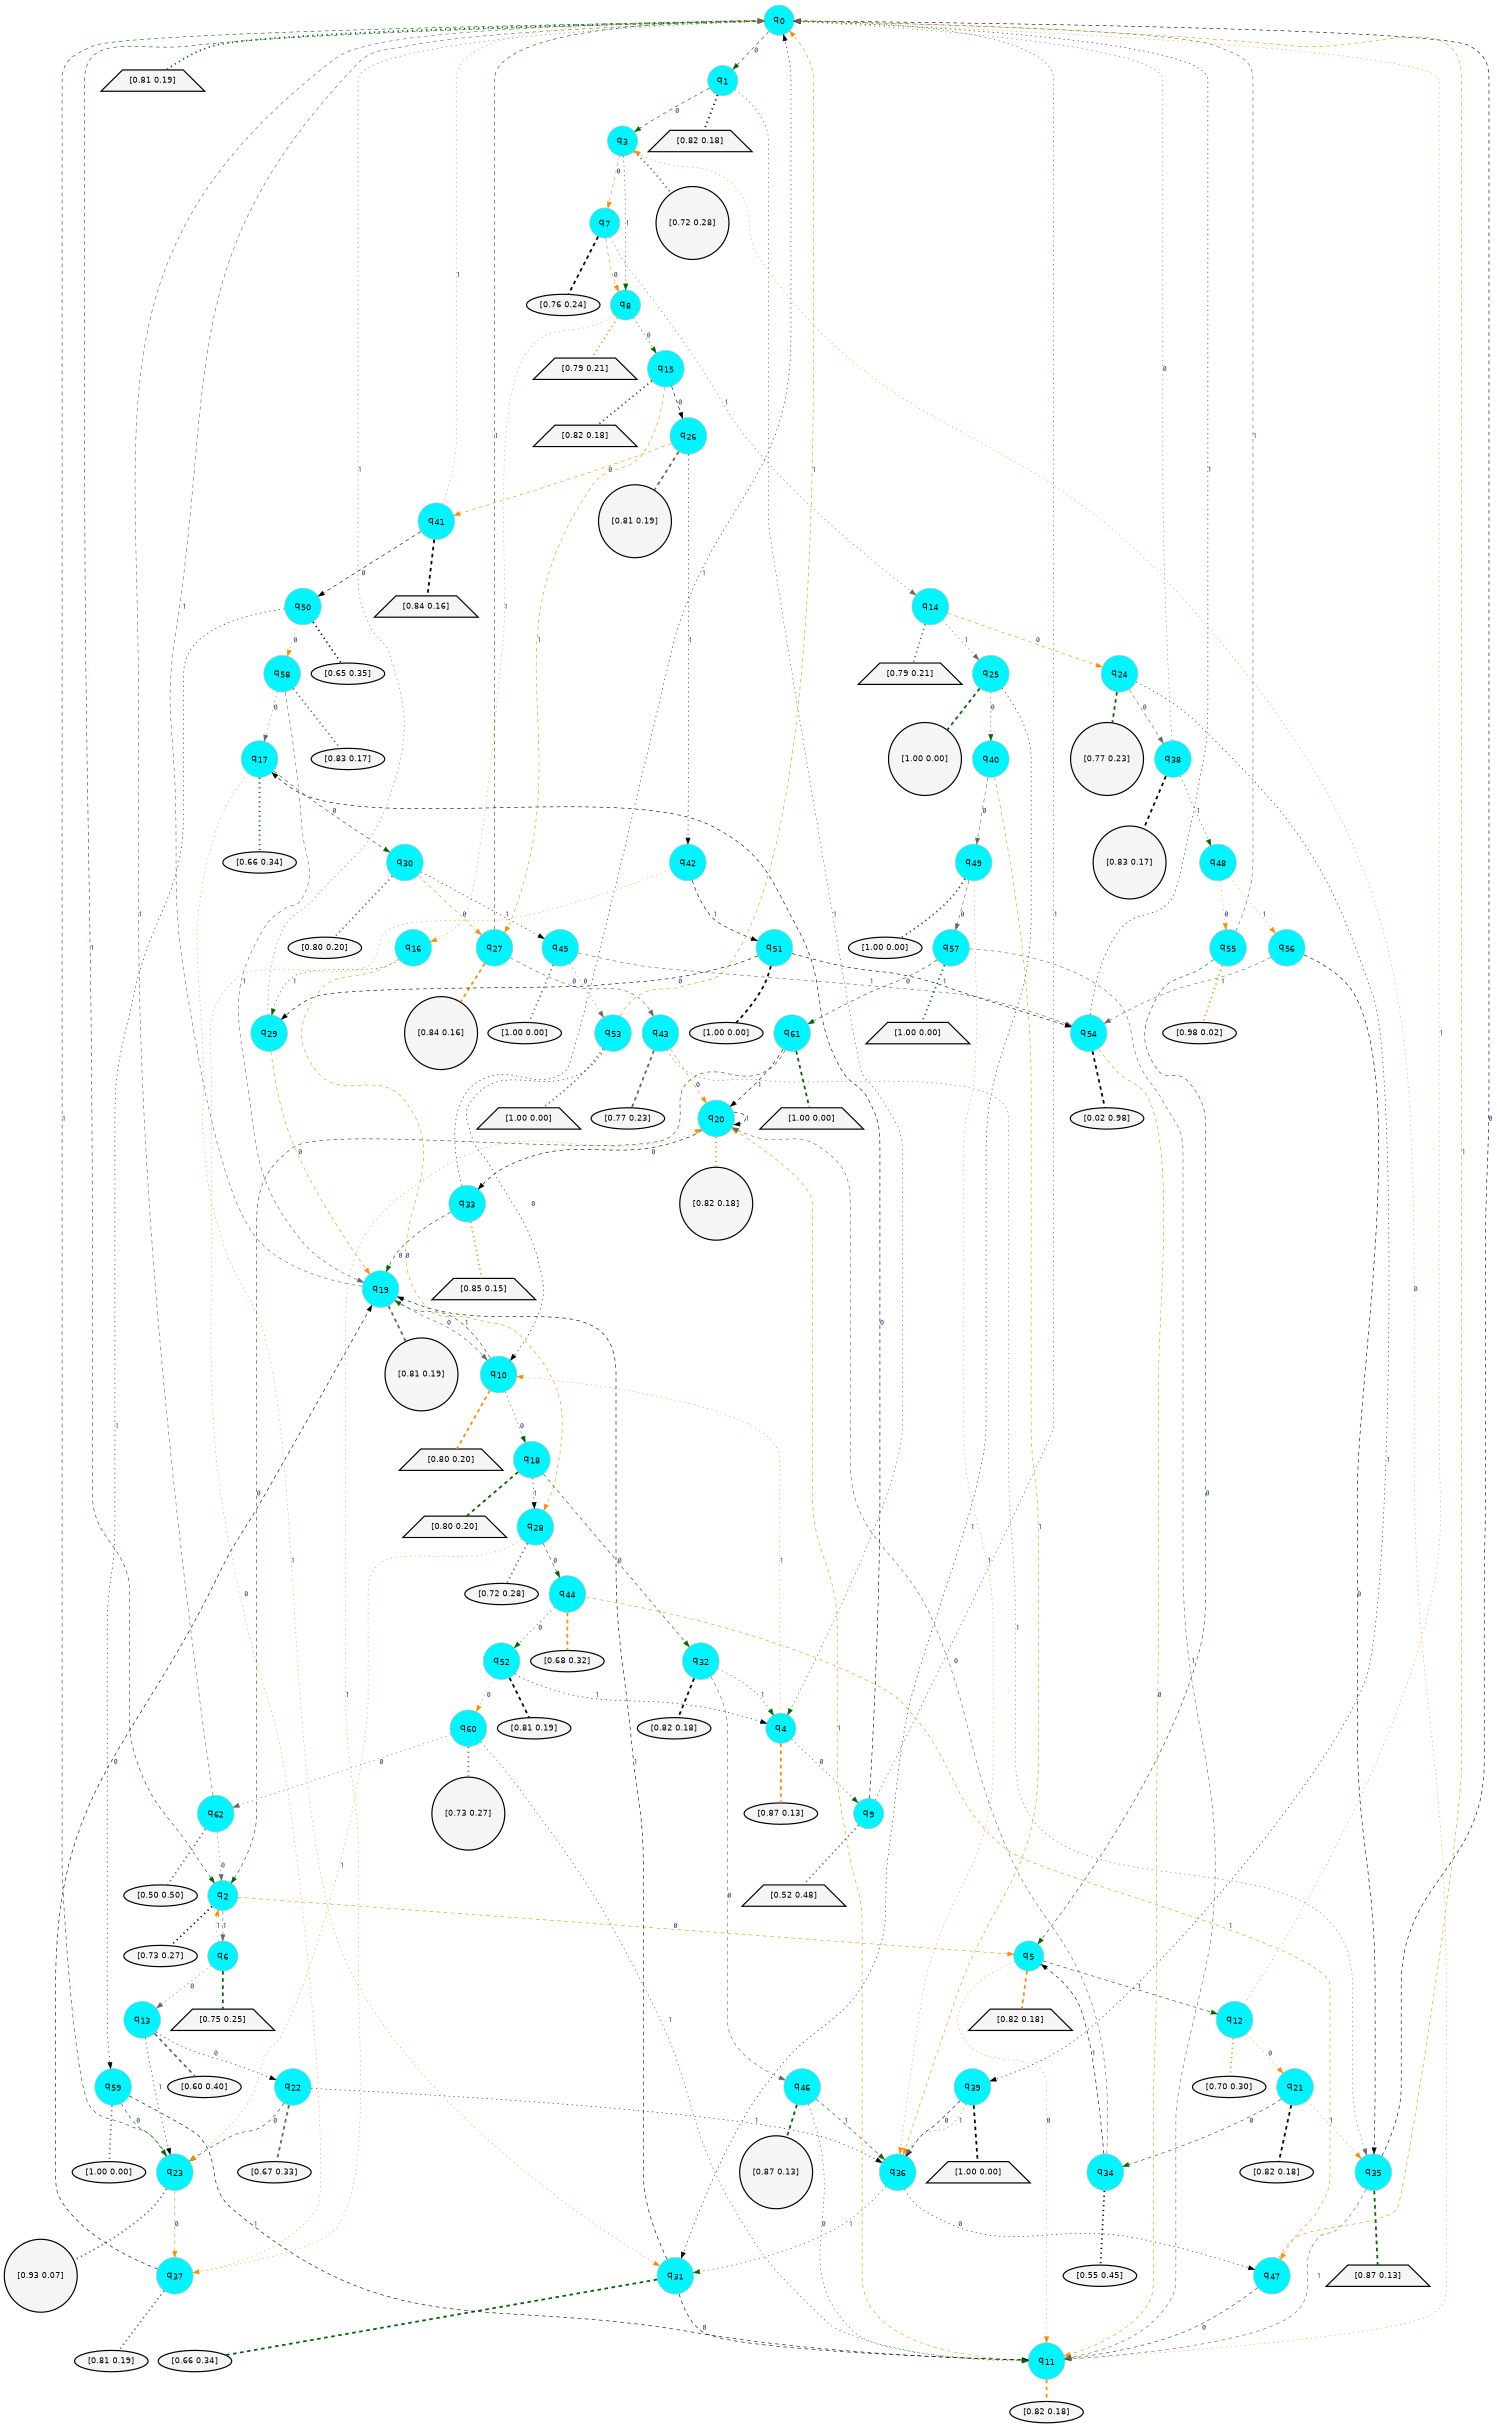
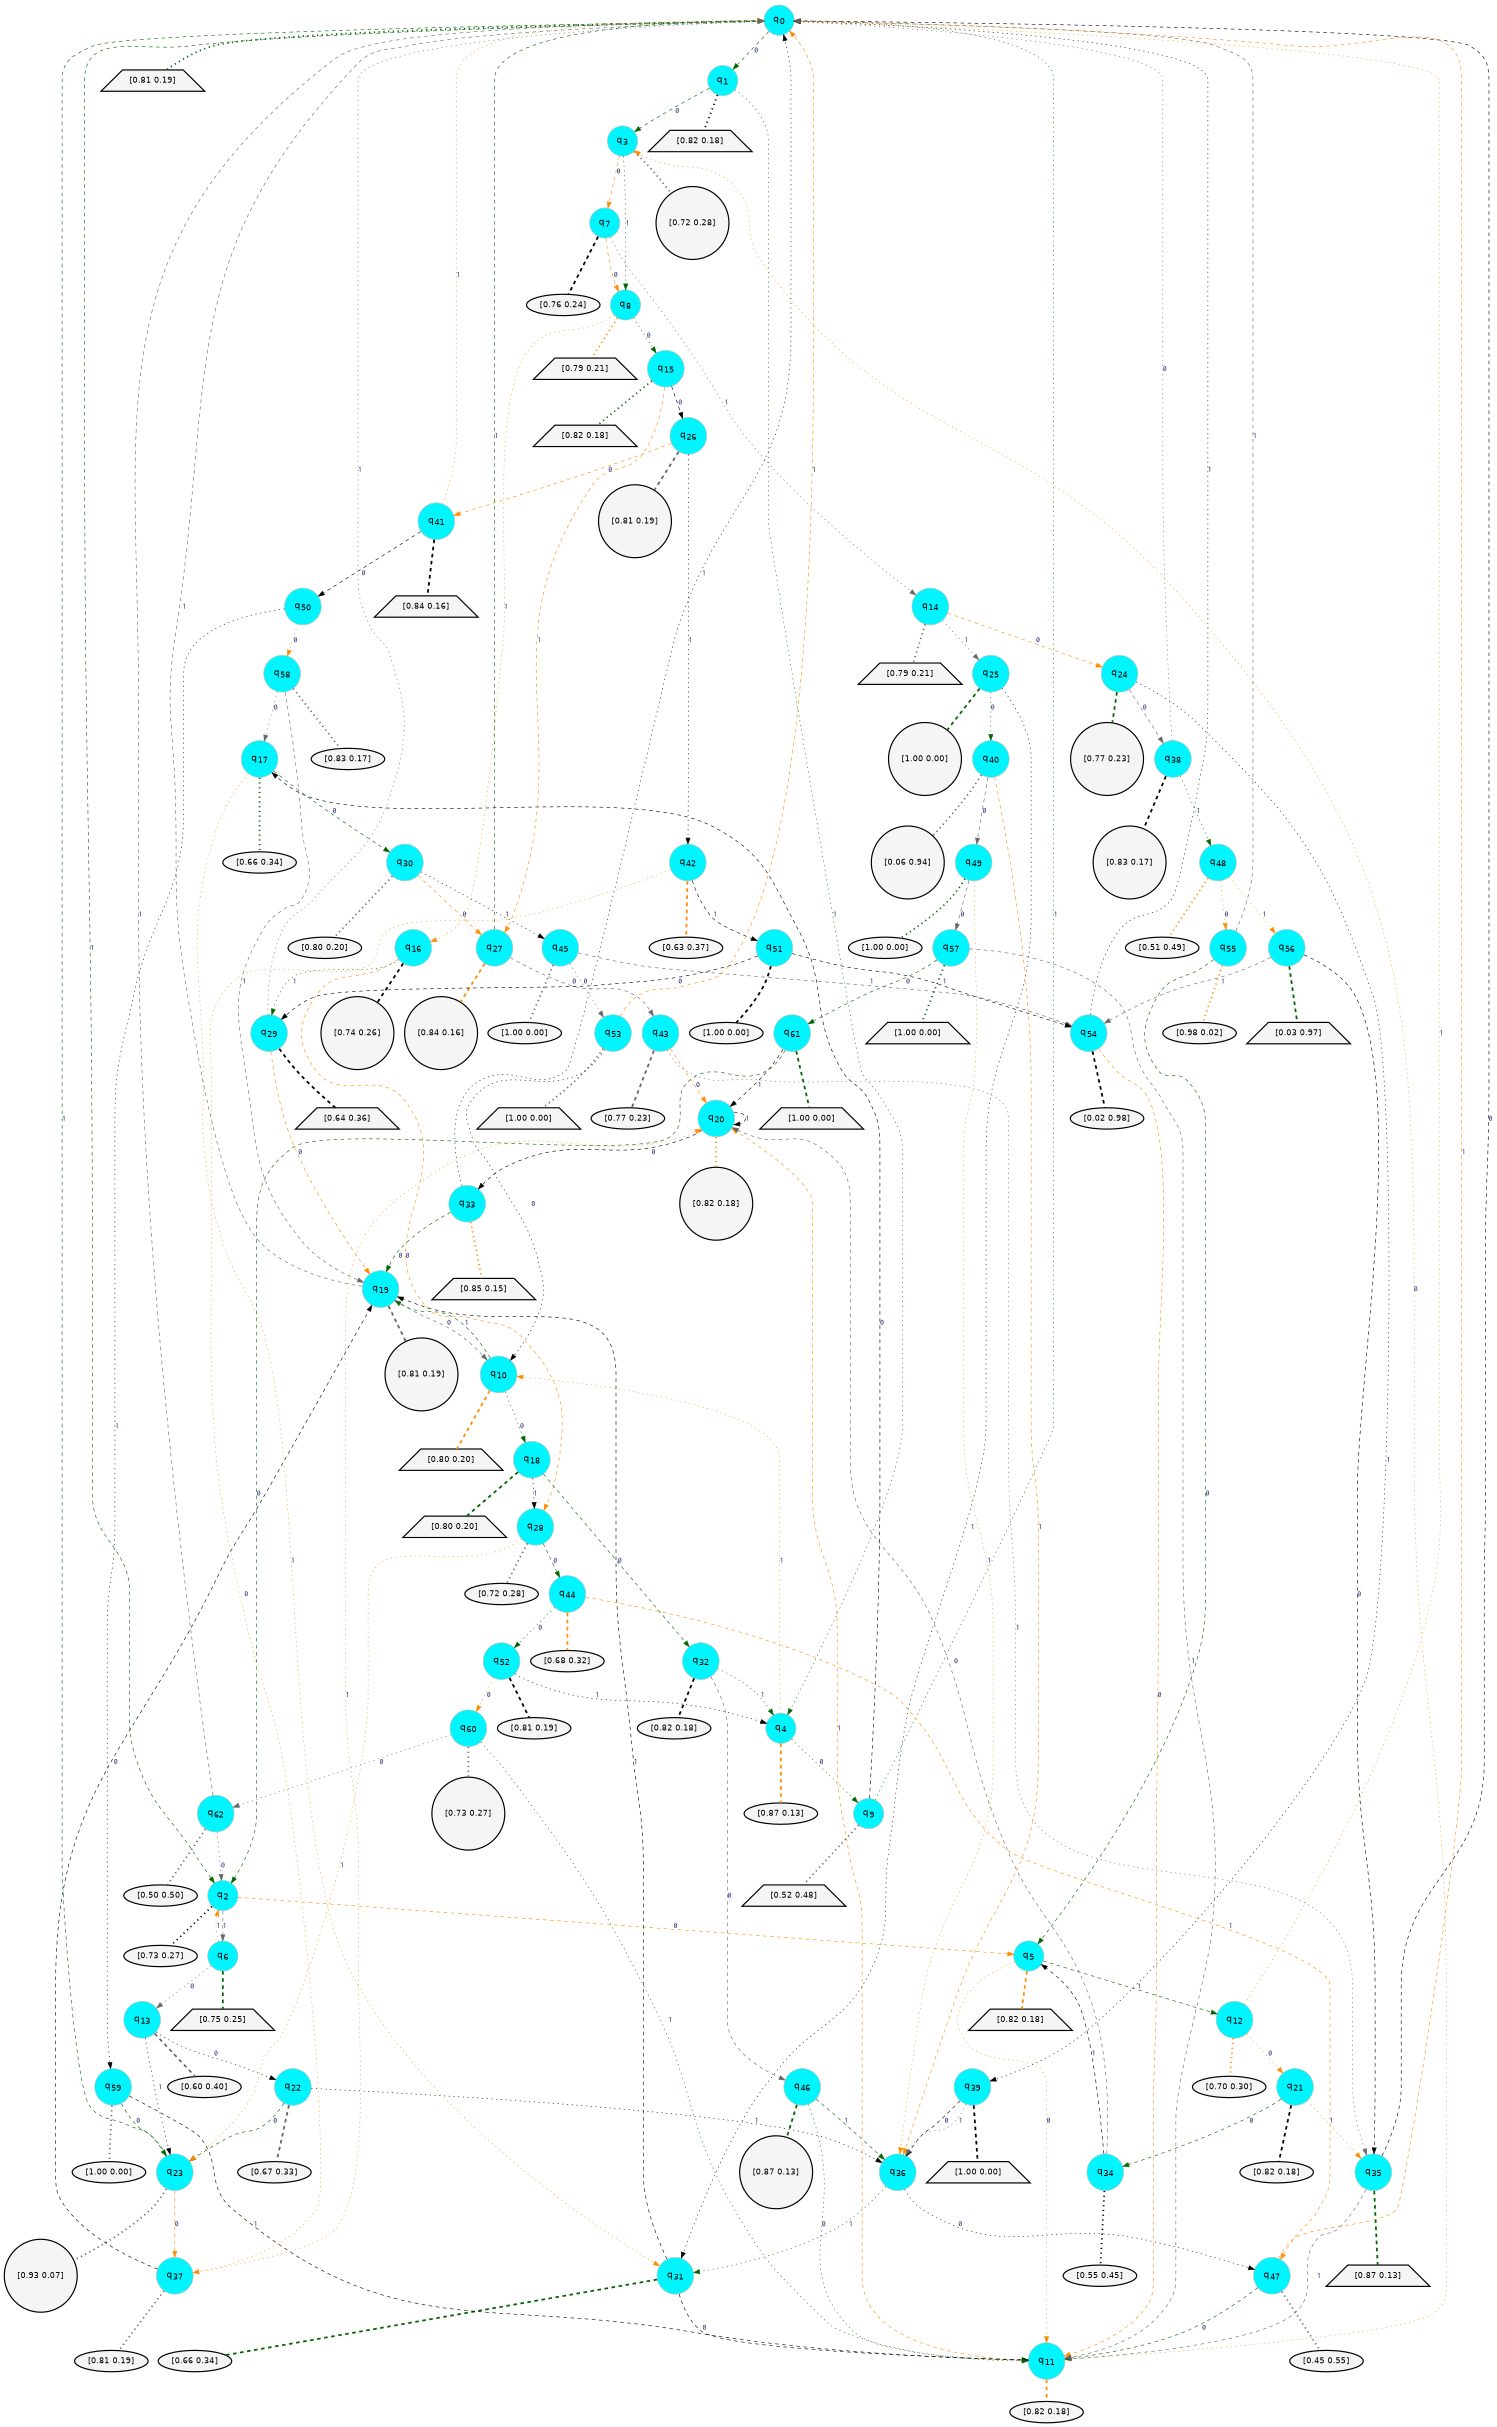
(348, 674) -> none
none -> (908, 862)
none -> (686, 948)
none -> (1162, 948)
none -> (357, 1033)
none -> (1299, 1033)
none -> (347, 1118)
none -> (1326, 2361)
